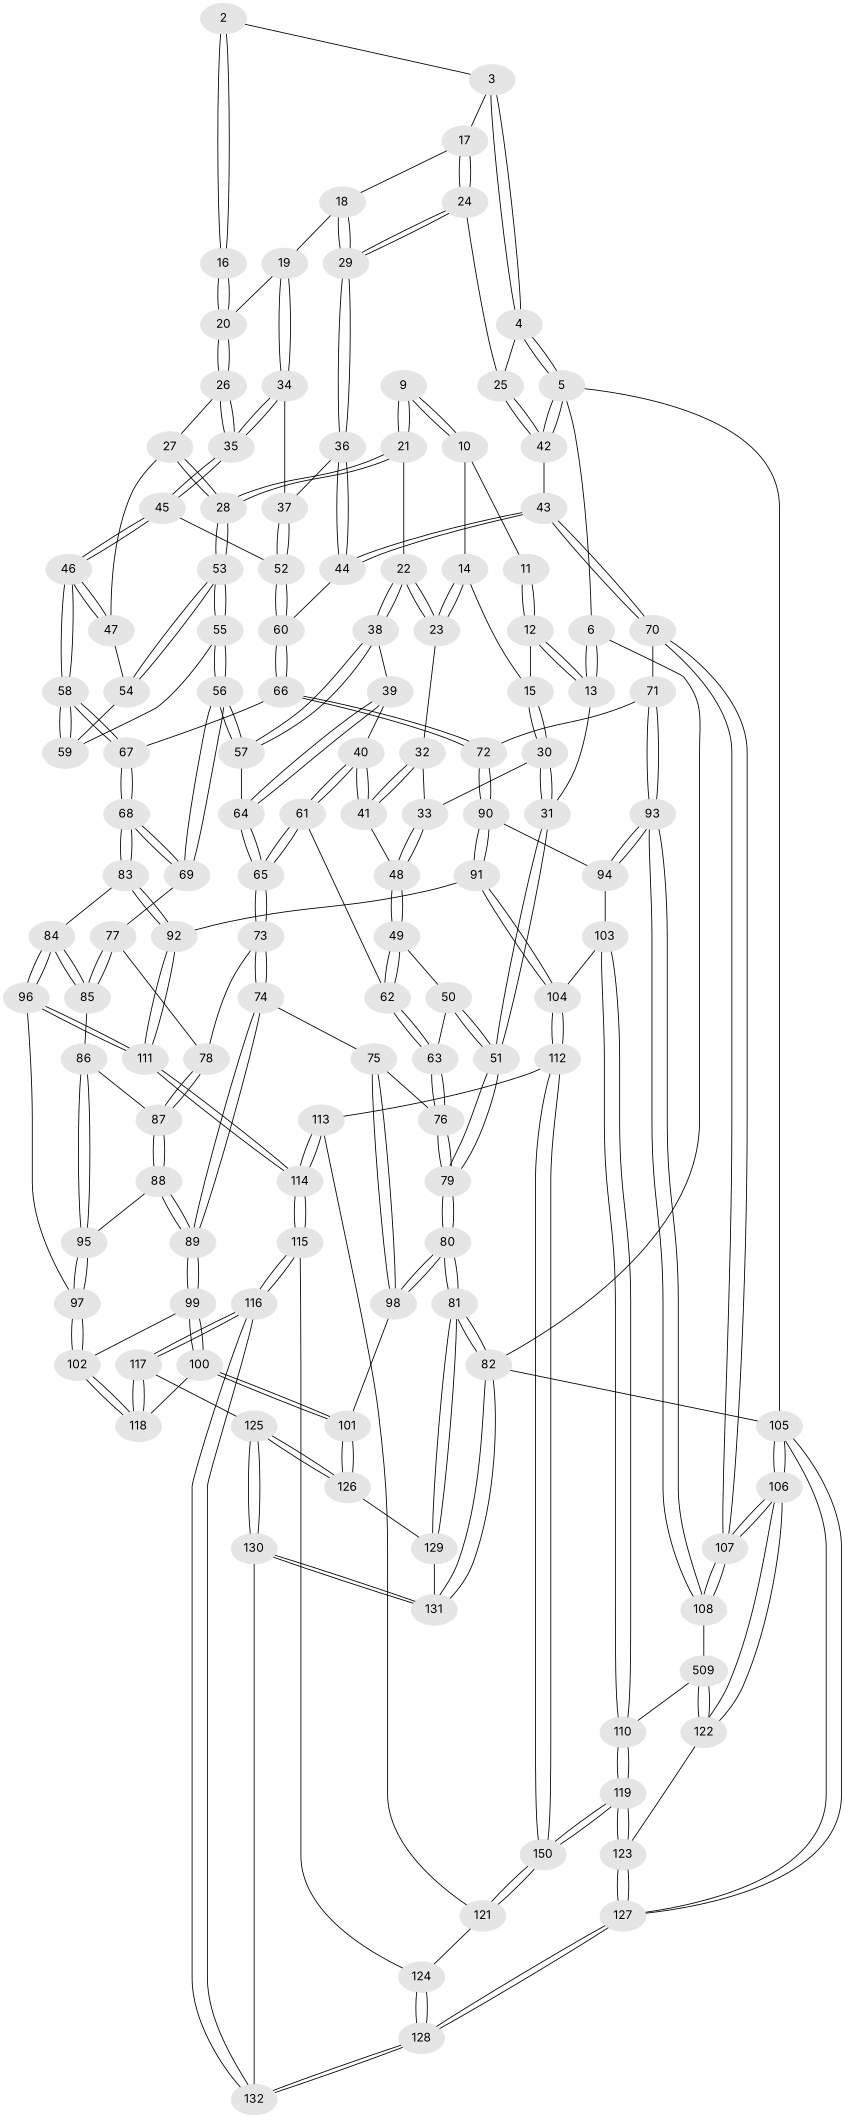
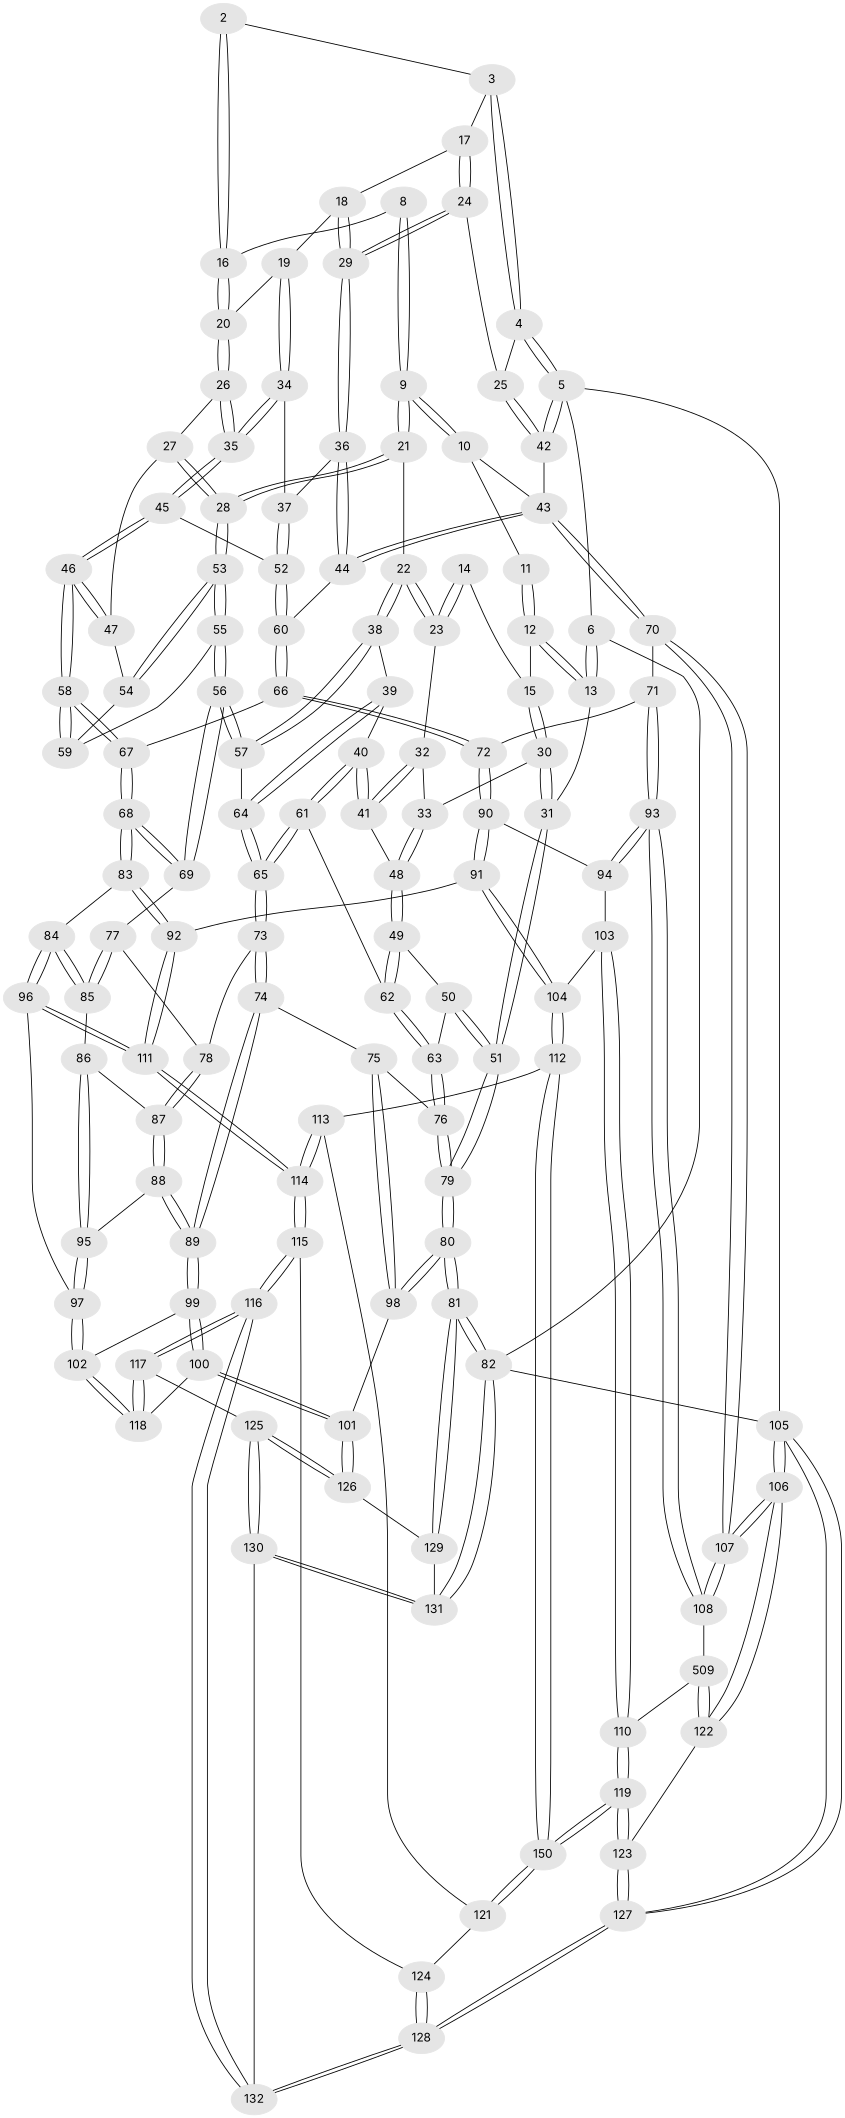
none -> (404, 202)
(465, 508) -> (505, 478)
